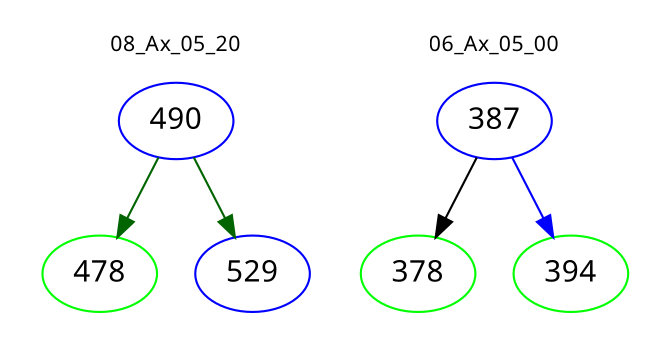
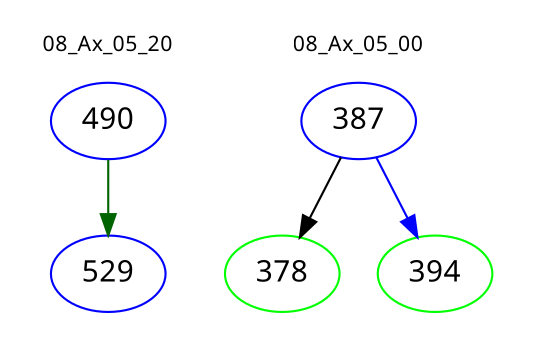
(494, 46) -> (359, 46)
(100, 274) -> none
